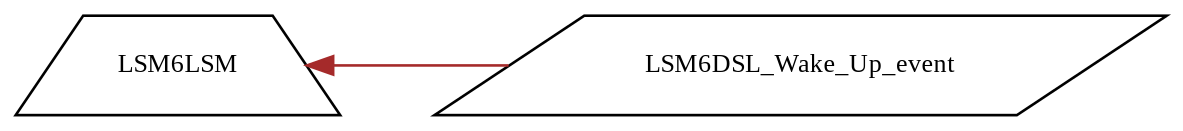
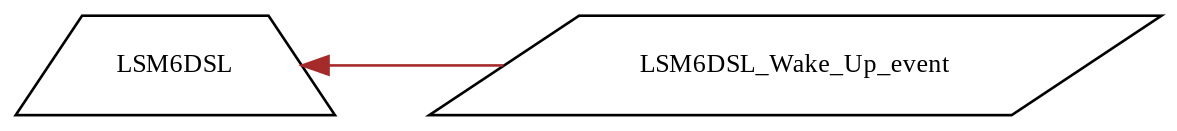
(178, 65) -> (175, 65)
